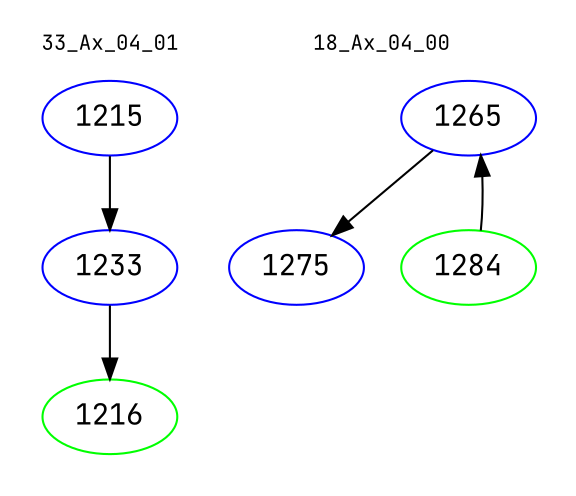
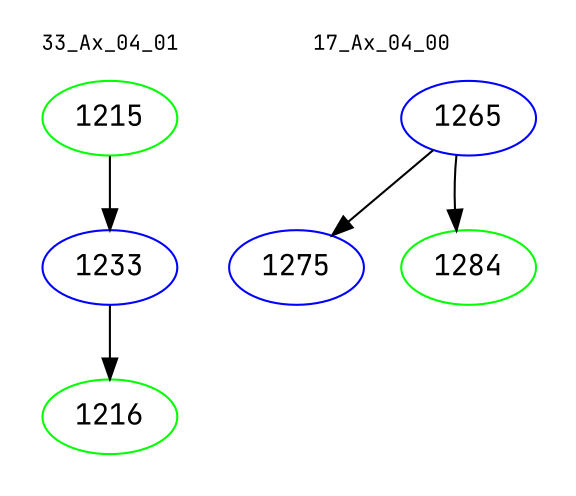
(383, 45) -> (383, 45)
(110, 118) -> (110, 118)
(482, 204) -> (455, 182)
